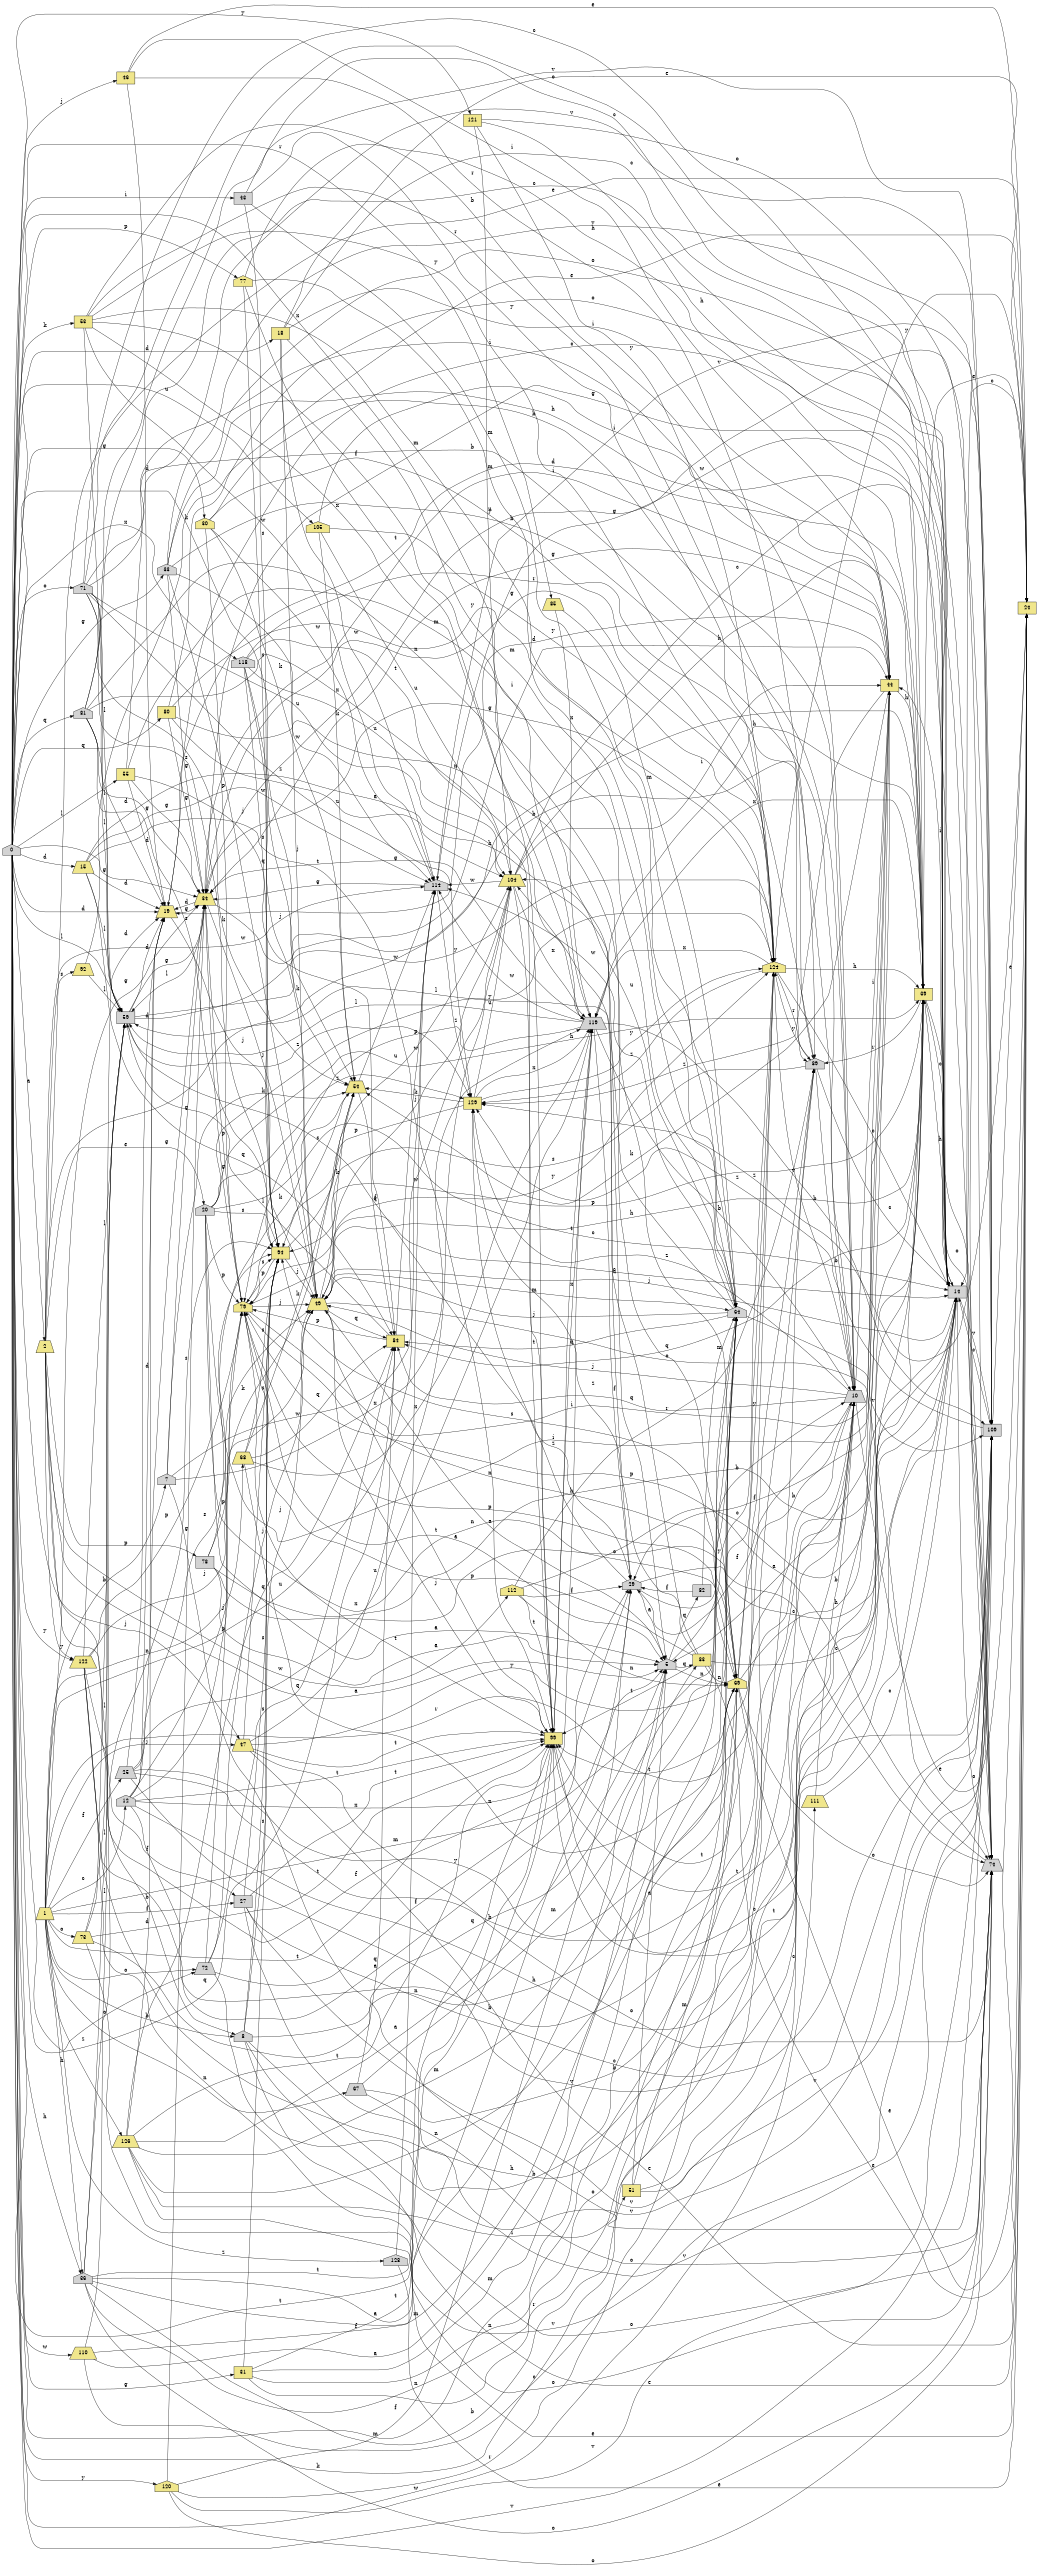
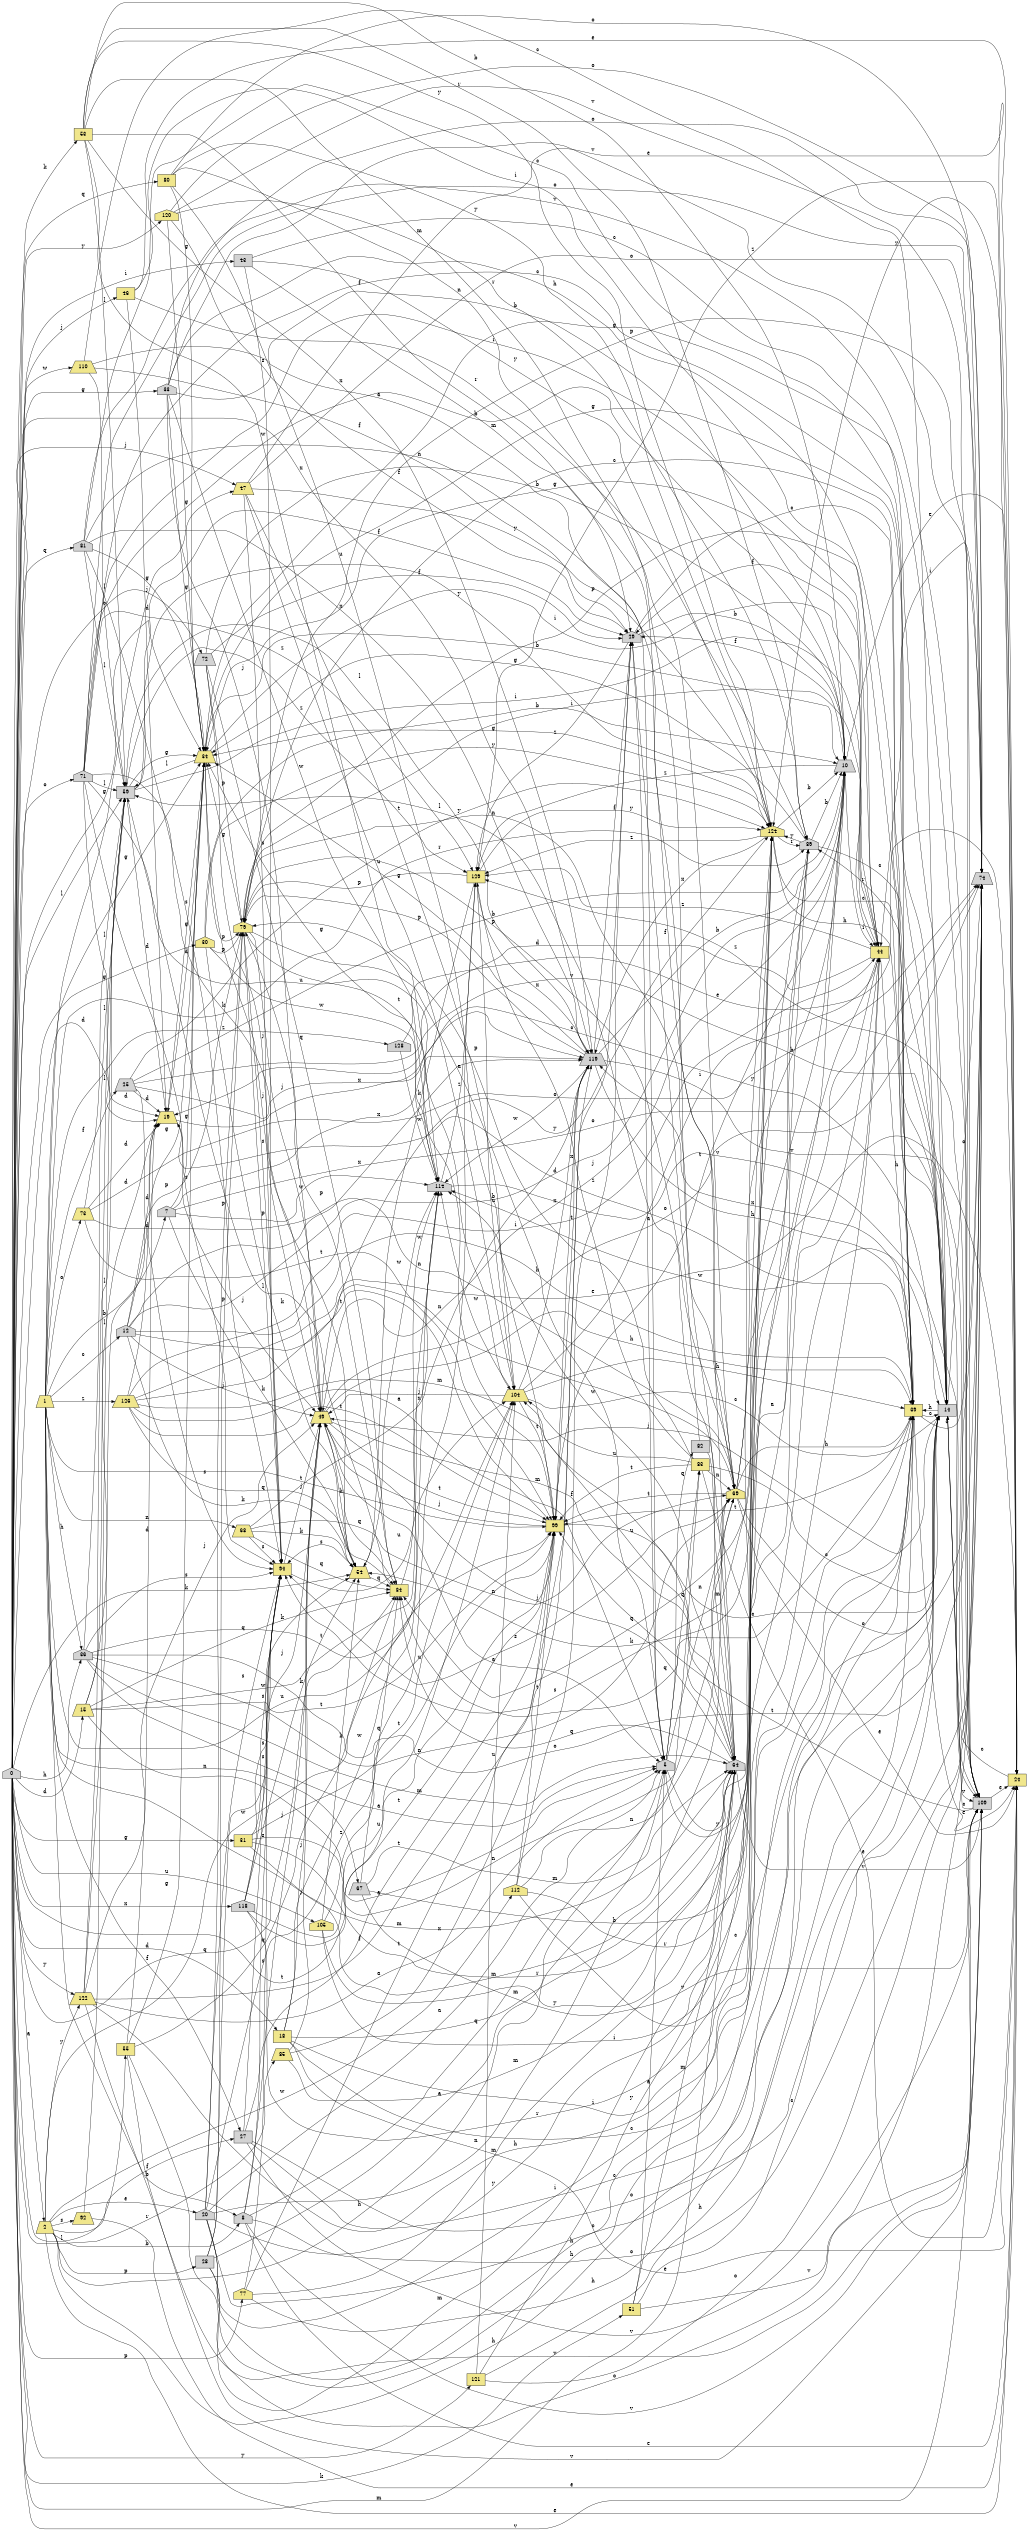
(205, 1562) -> (205, 2262)
(356, 1691) -> (360, 2204)
(815, 1802) -> none
none -> (304, 1866)
(95, 1979) -> none
(655, 2144) -> none
